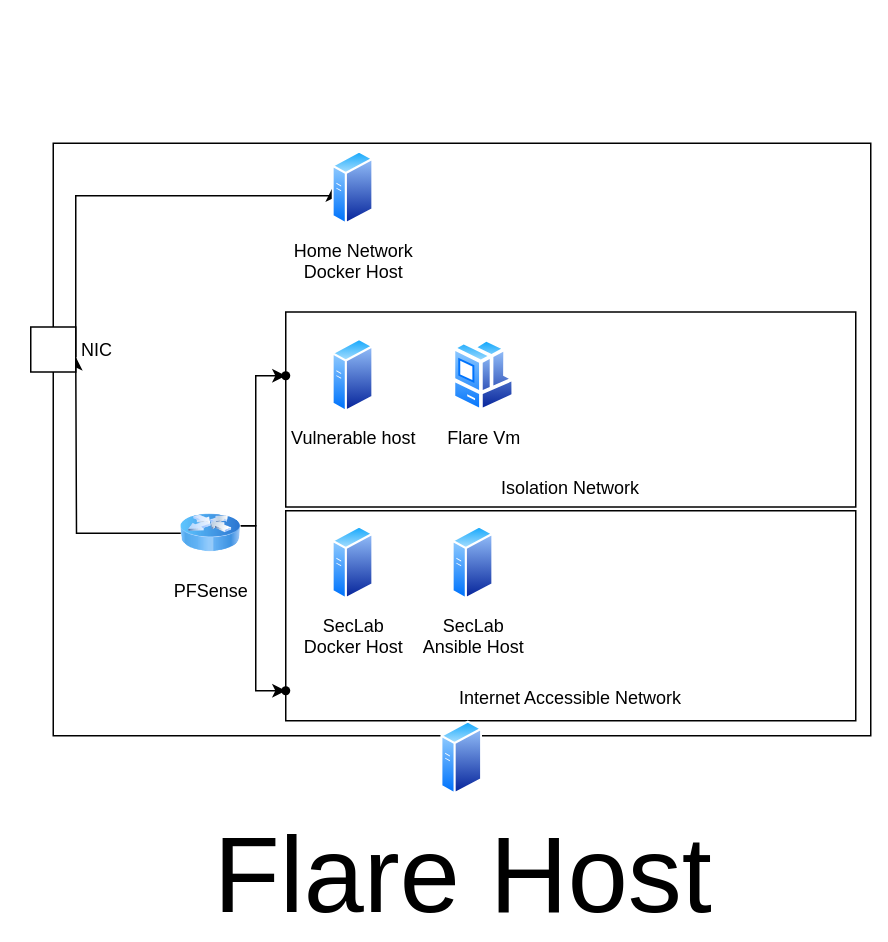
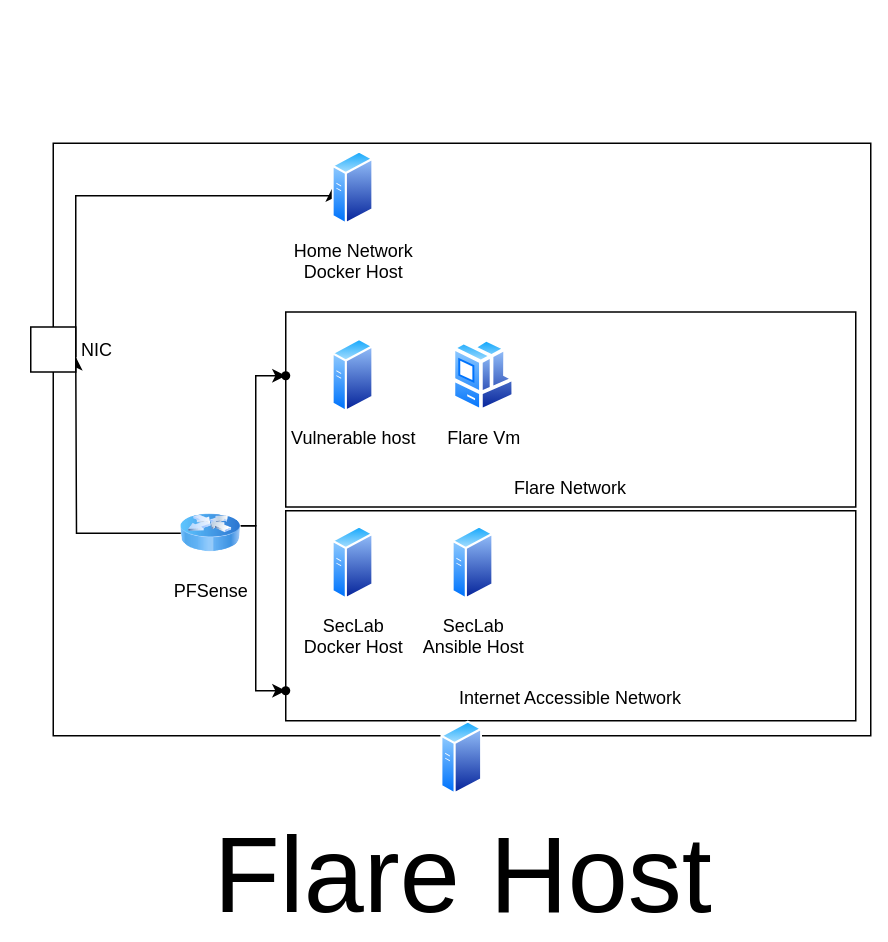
(571, 488) -> (571, 488)
